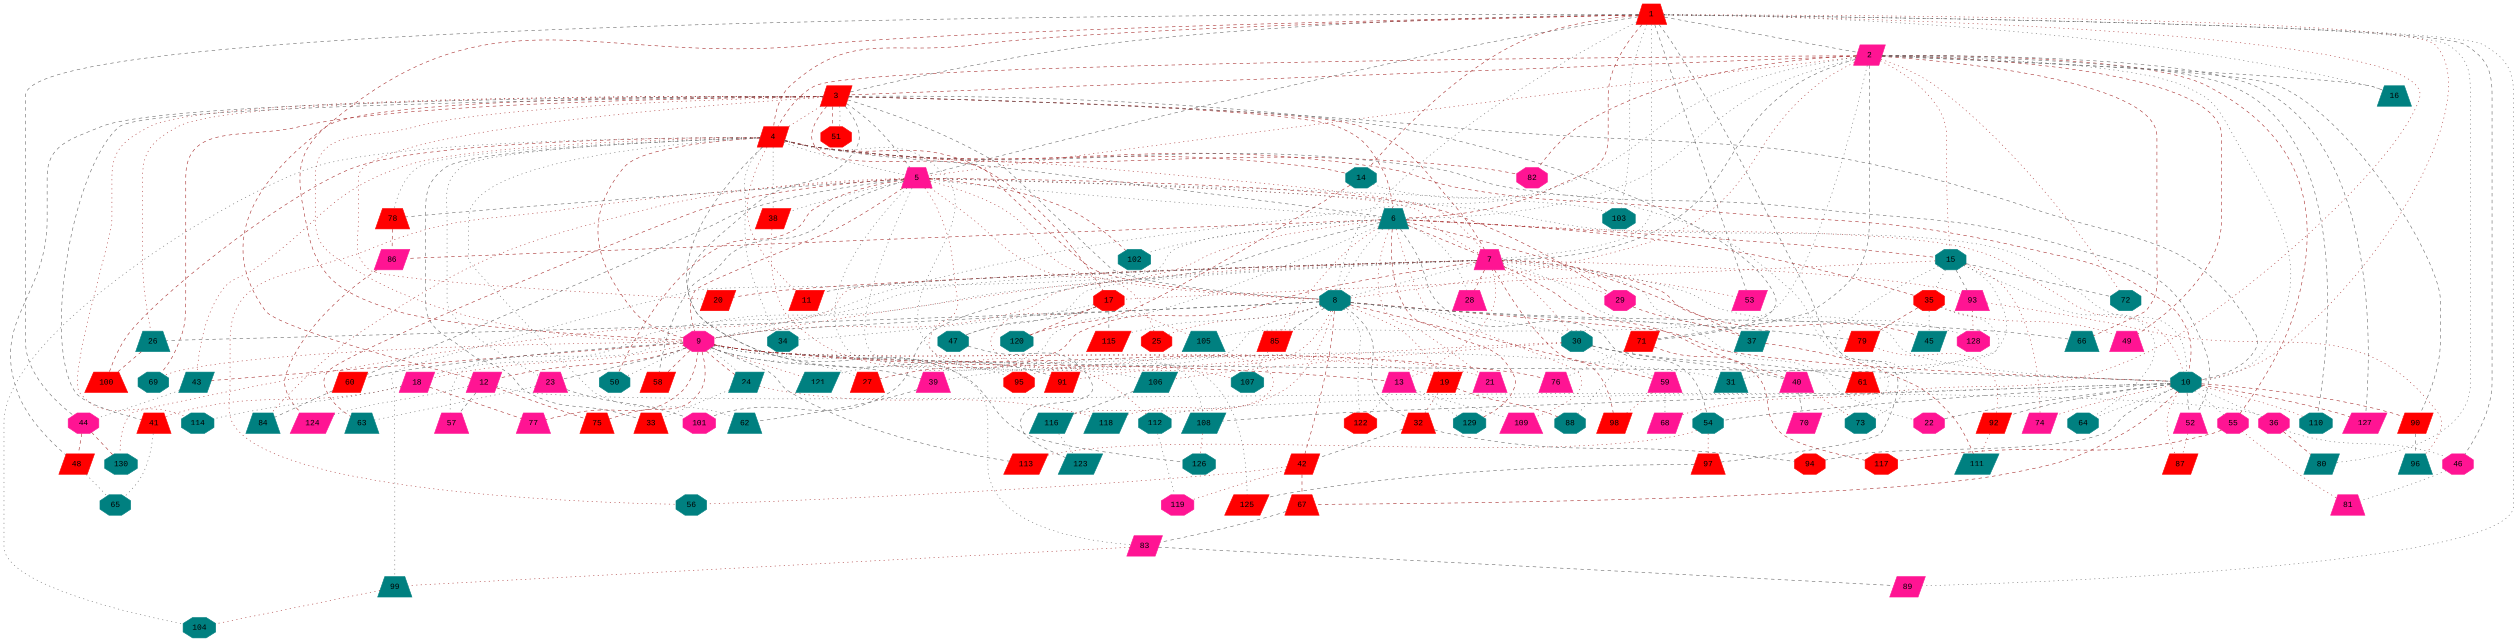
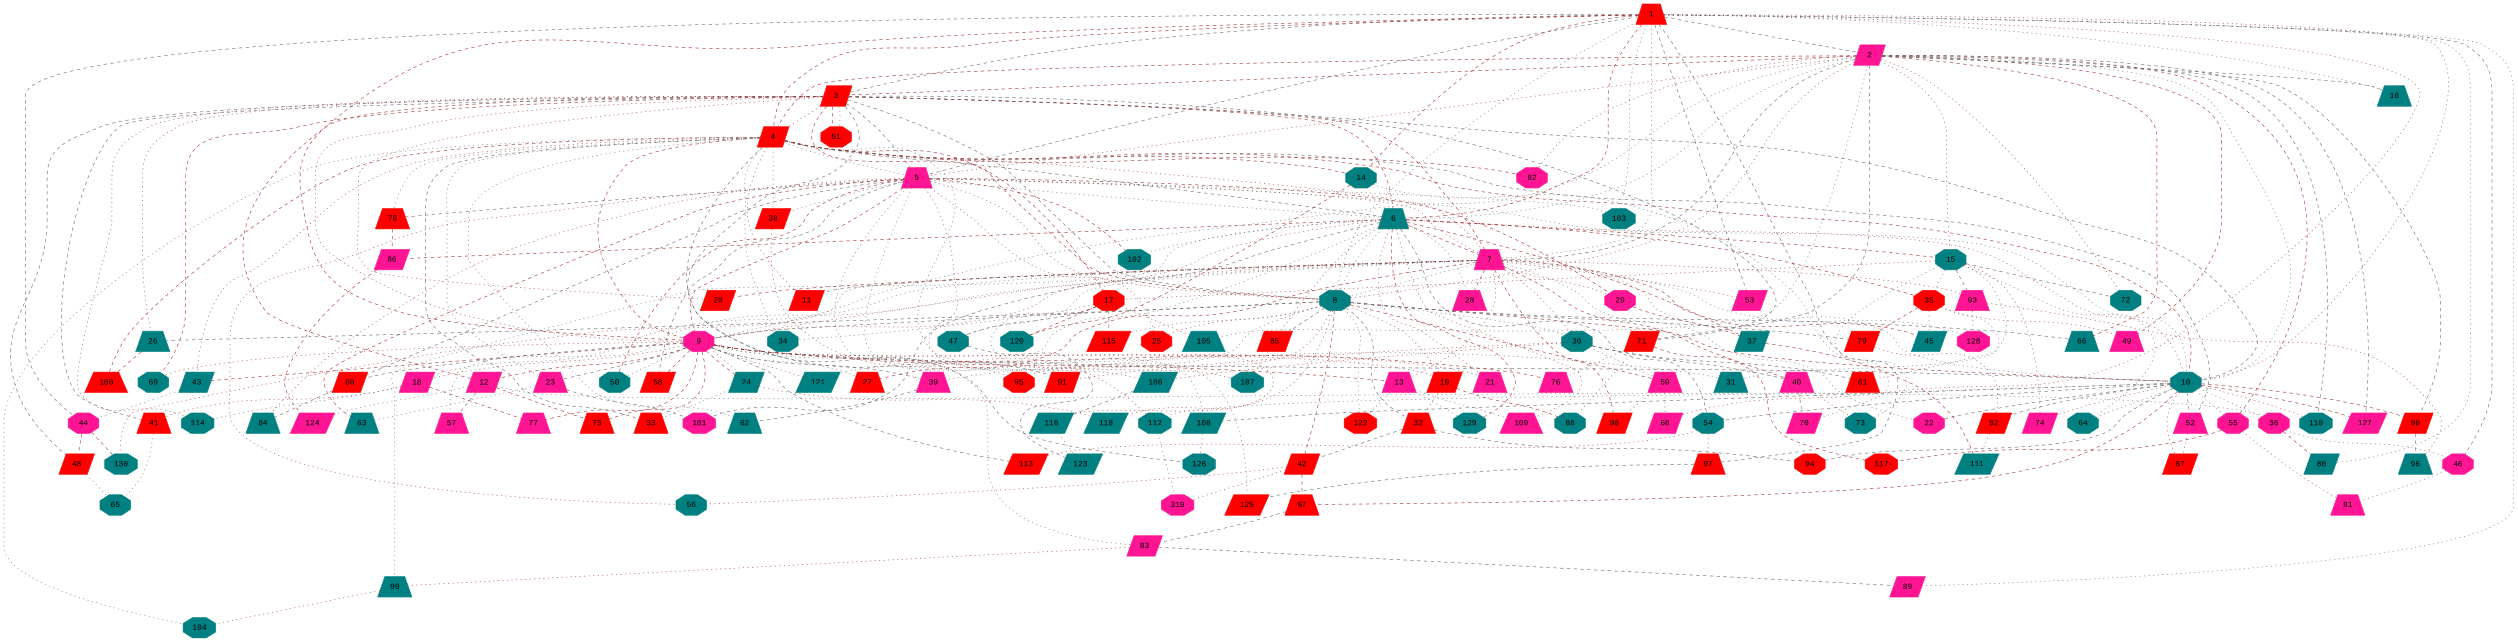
(1685, 82) -> (1685, 82)
(1178, 505) -> (1178, 505)
